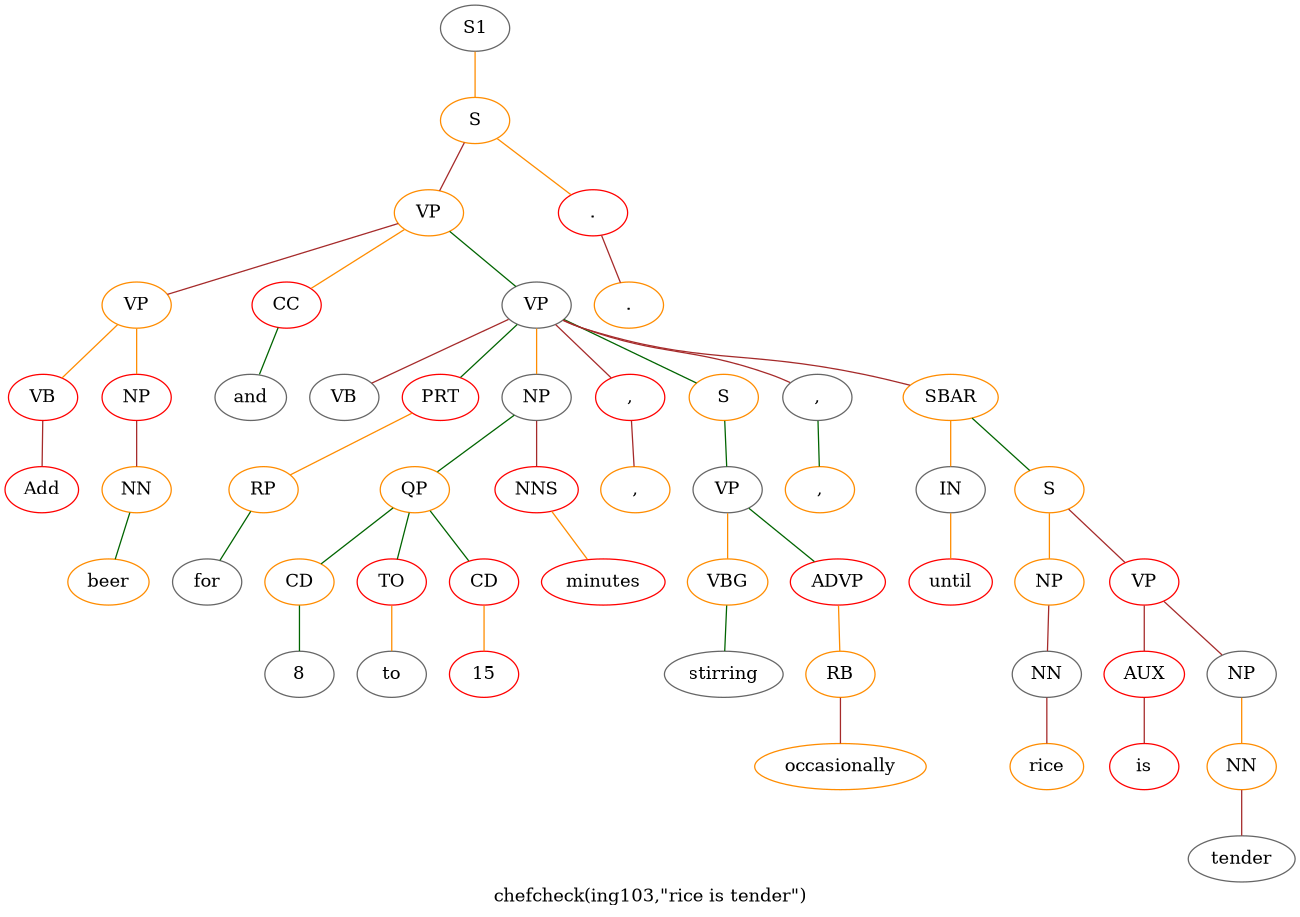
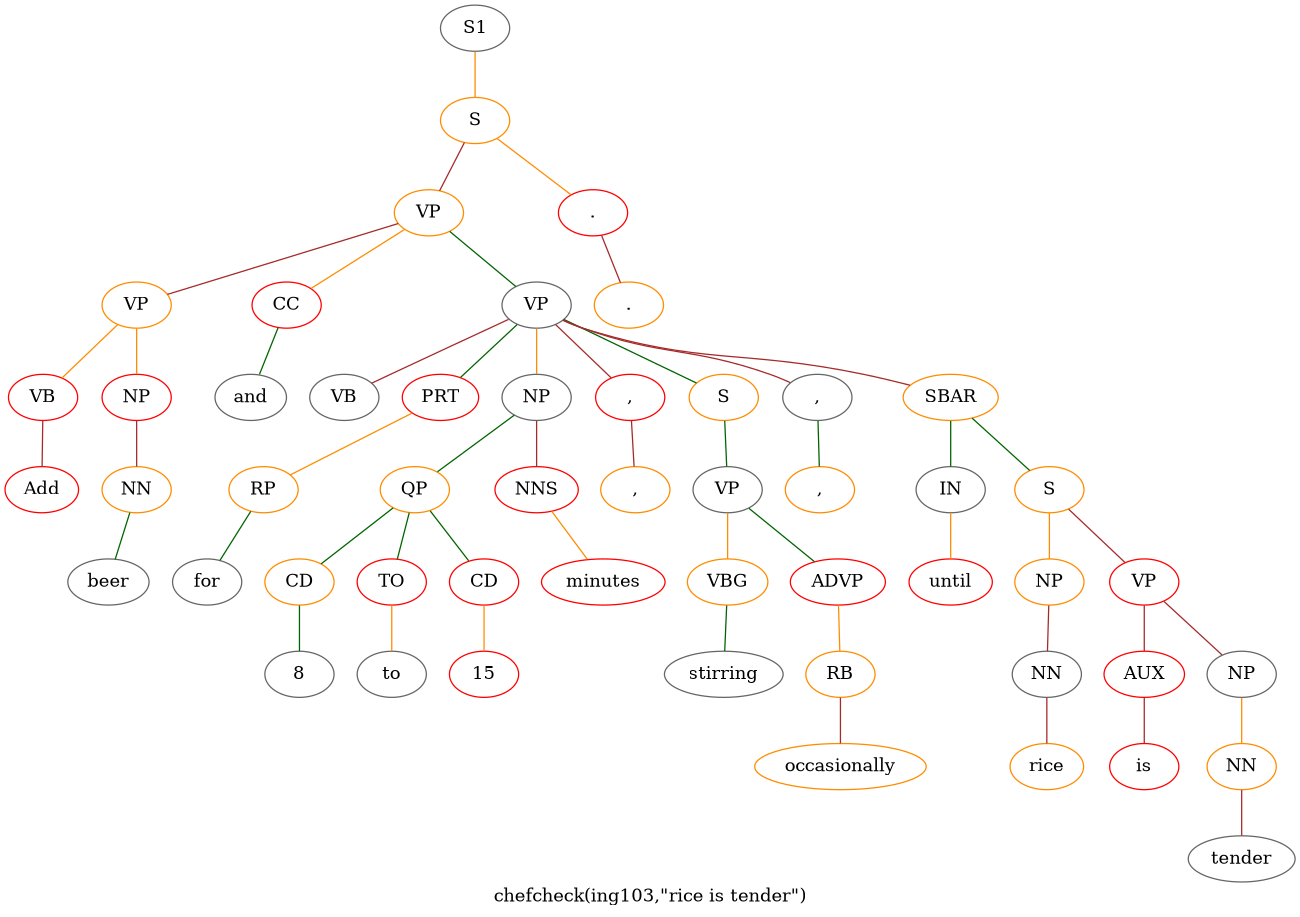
(951, 444) -> (951, 444)
(108, 582) -> (108, 582)
